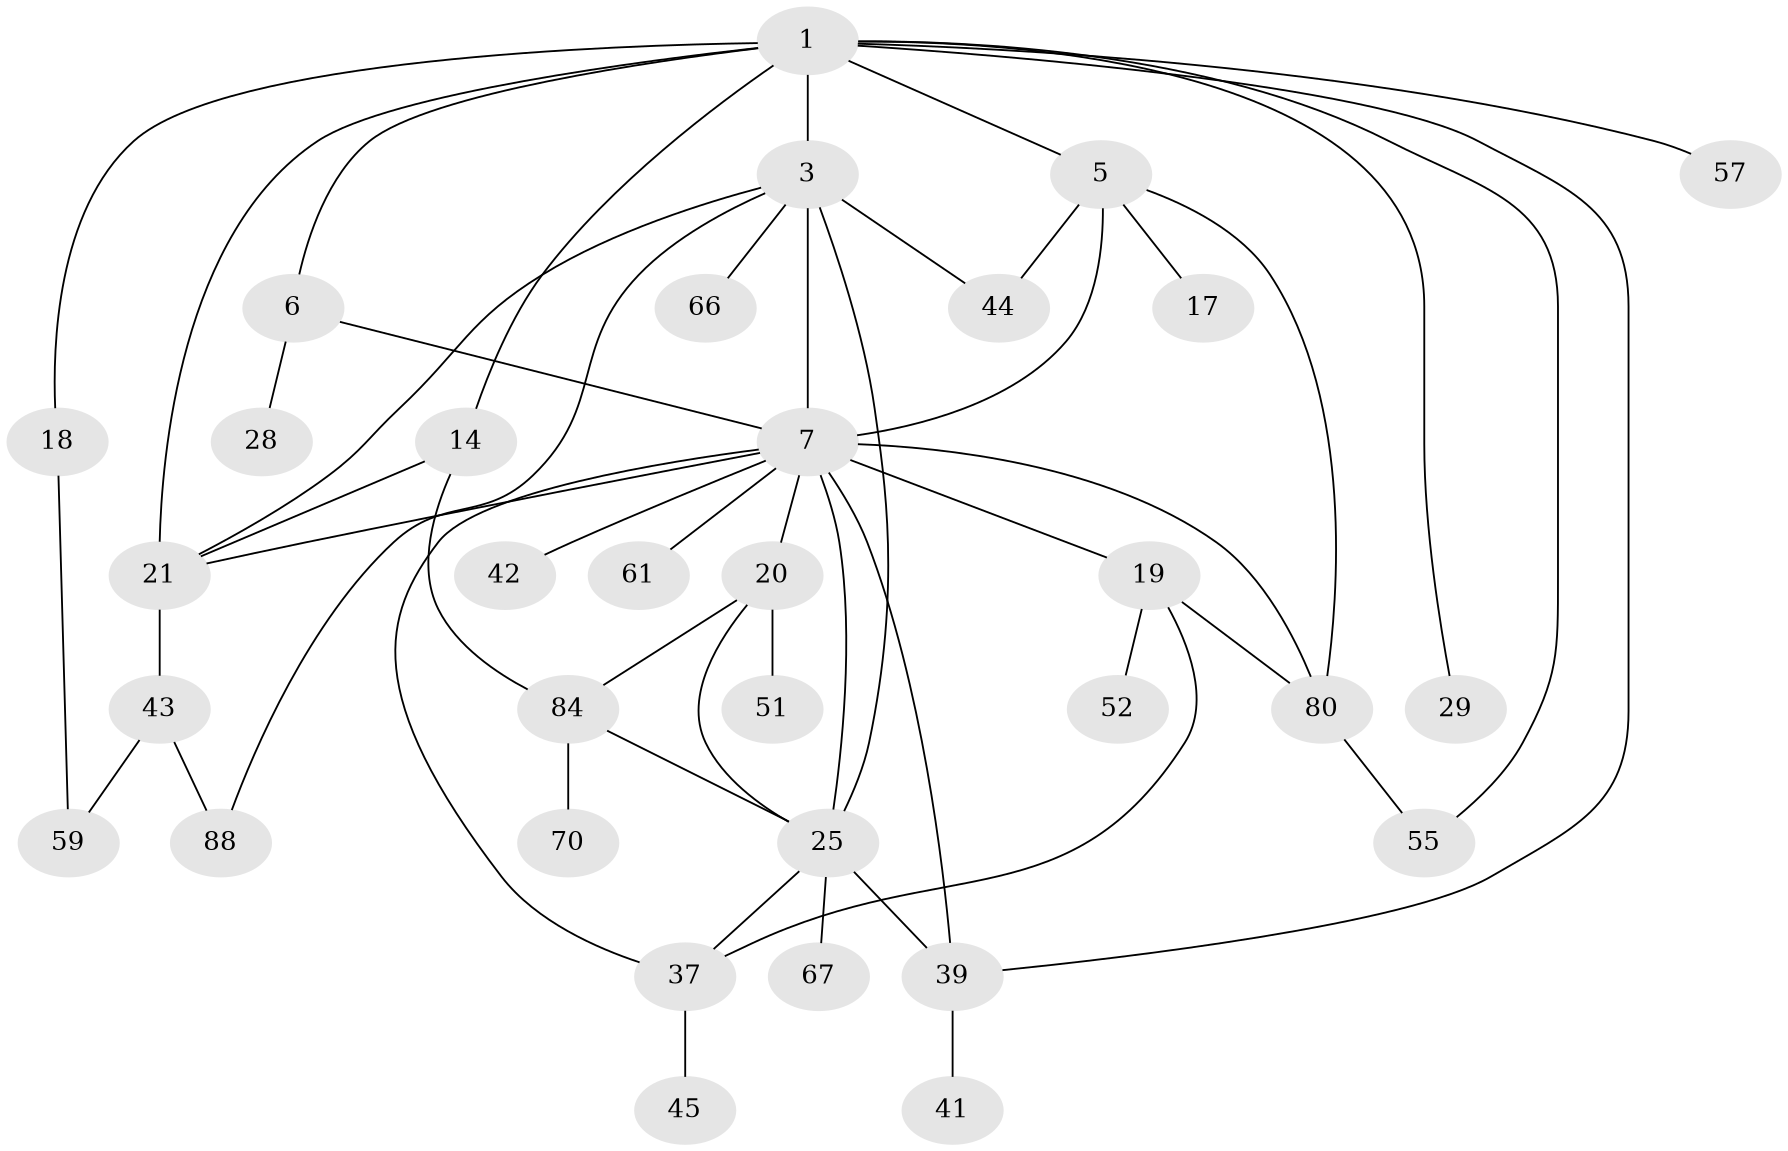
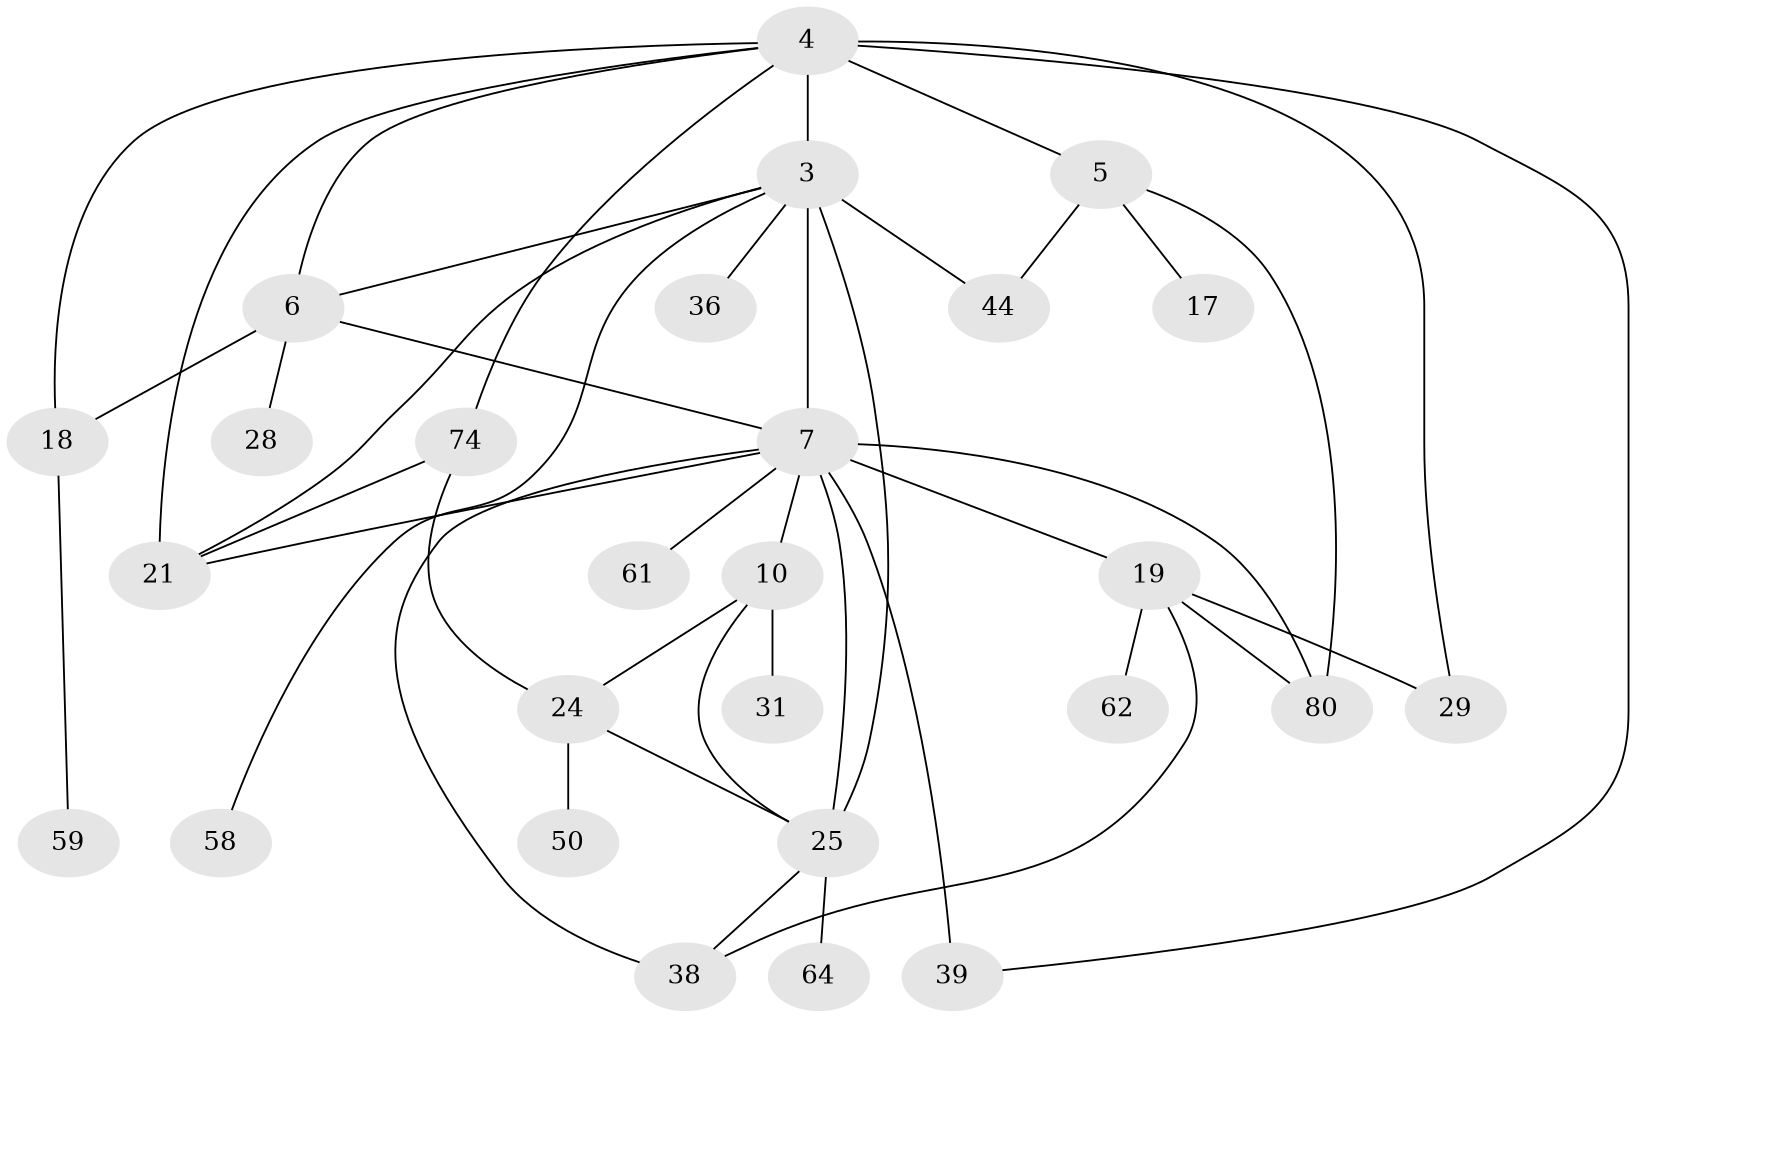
(808, 41) -> (808, 41)
(1731, 175) -> none
none -> (550, 241)
(706, 308) -> (706, 308)
(1032, 372) -> none
none -> (168, 379)
(466, 442) -> (466, 442)
(505, 576) -> none
(772, 576) -> (772, 576)
none -> (1310, 642)
(160, 709) -> none
(568, 709) -> (568, 709)
(772, 709) -> (772, 709)
(1118, 709) -> (1118, 709)
(221, 843) -> (221, 843)
(568, 843) -> (568, 843)
(1424, 843) -> none
(890, 910) -> none
(685, 977) -> (685, 977)
(819, 977) -> (819, 977)
(685, 1110) -> none
(953, 1110) -> none
